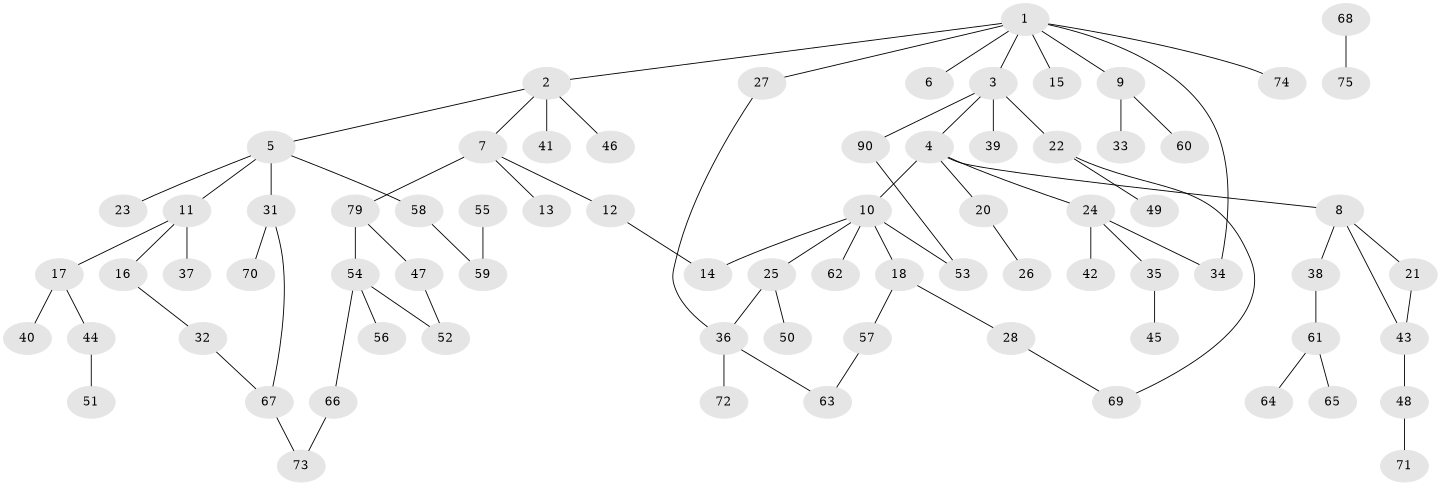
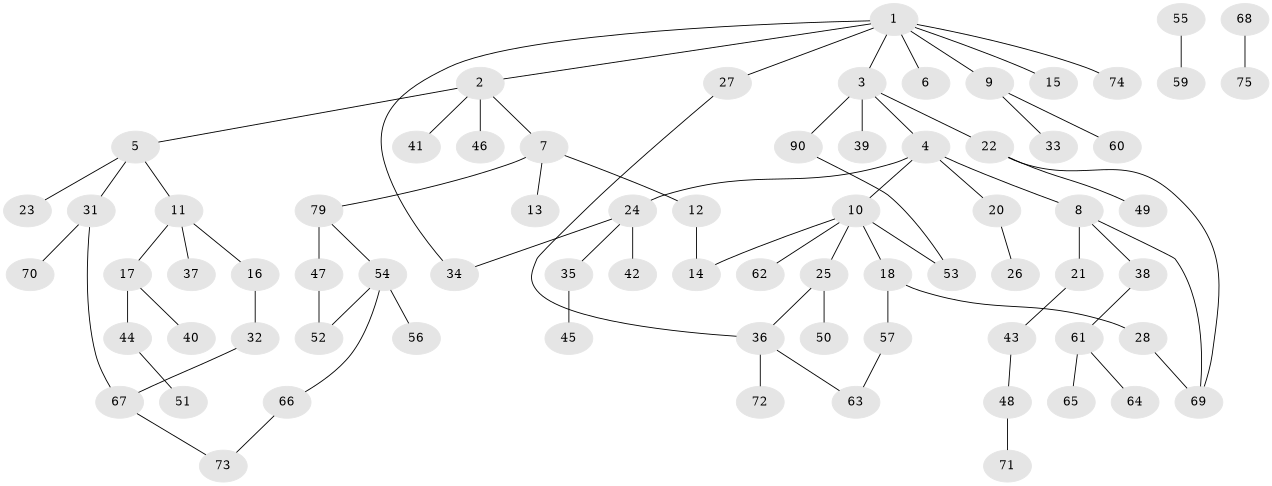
(419, 211) -> none
(1372, 275) -> (1186, 279)
